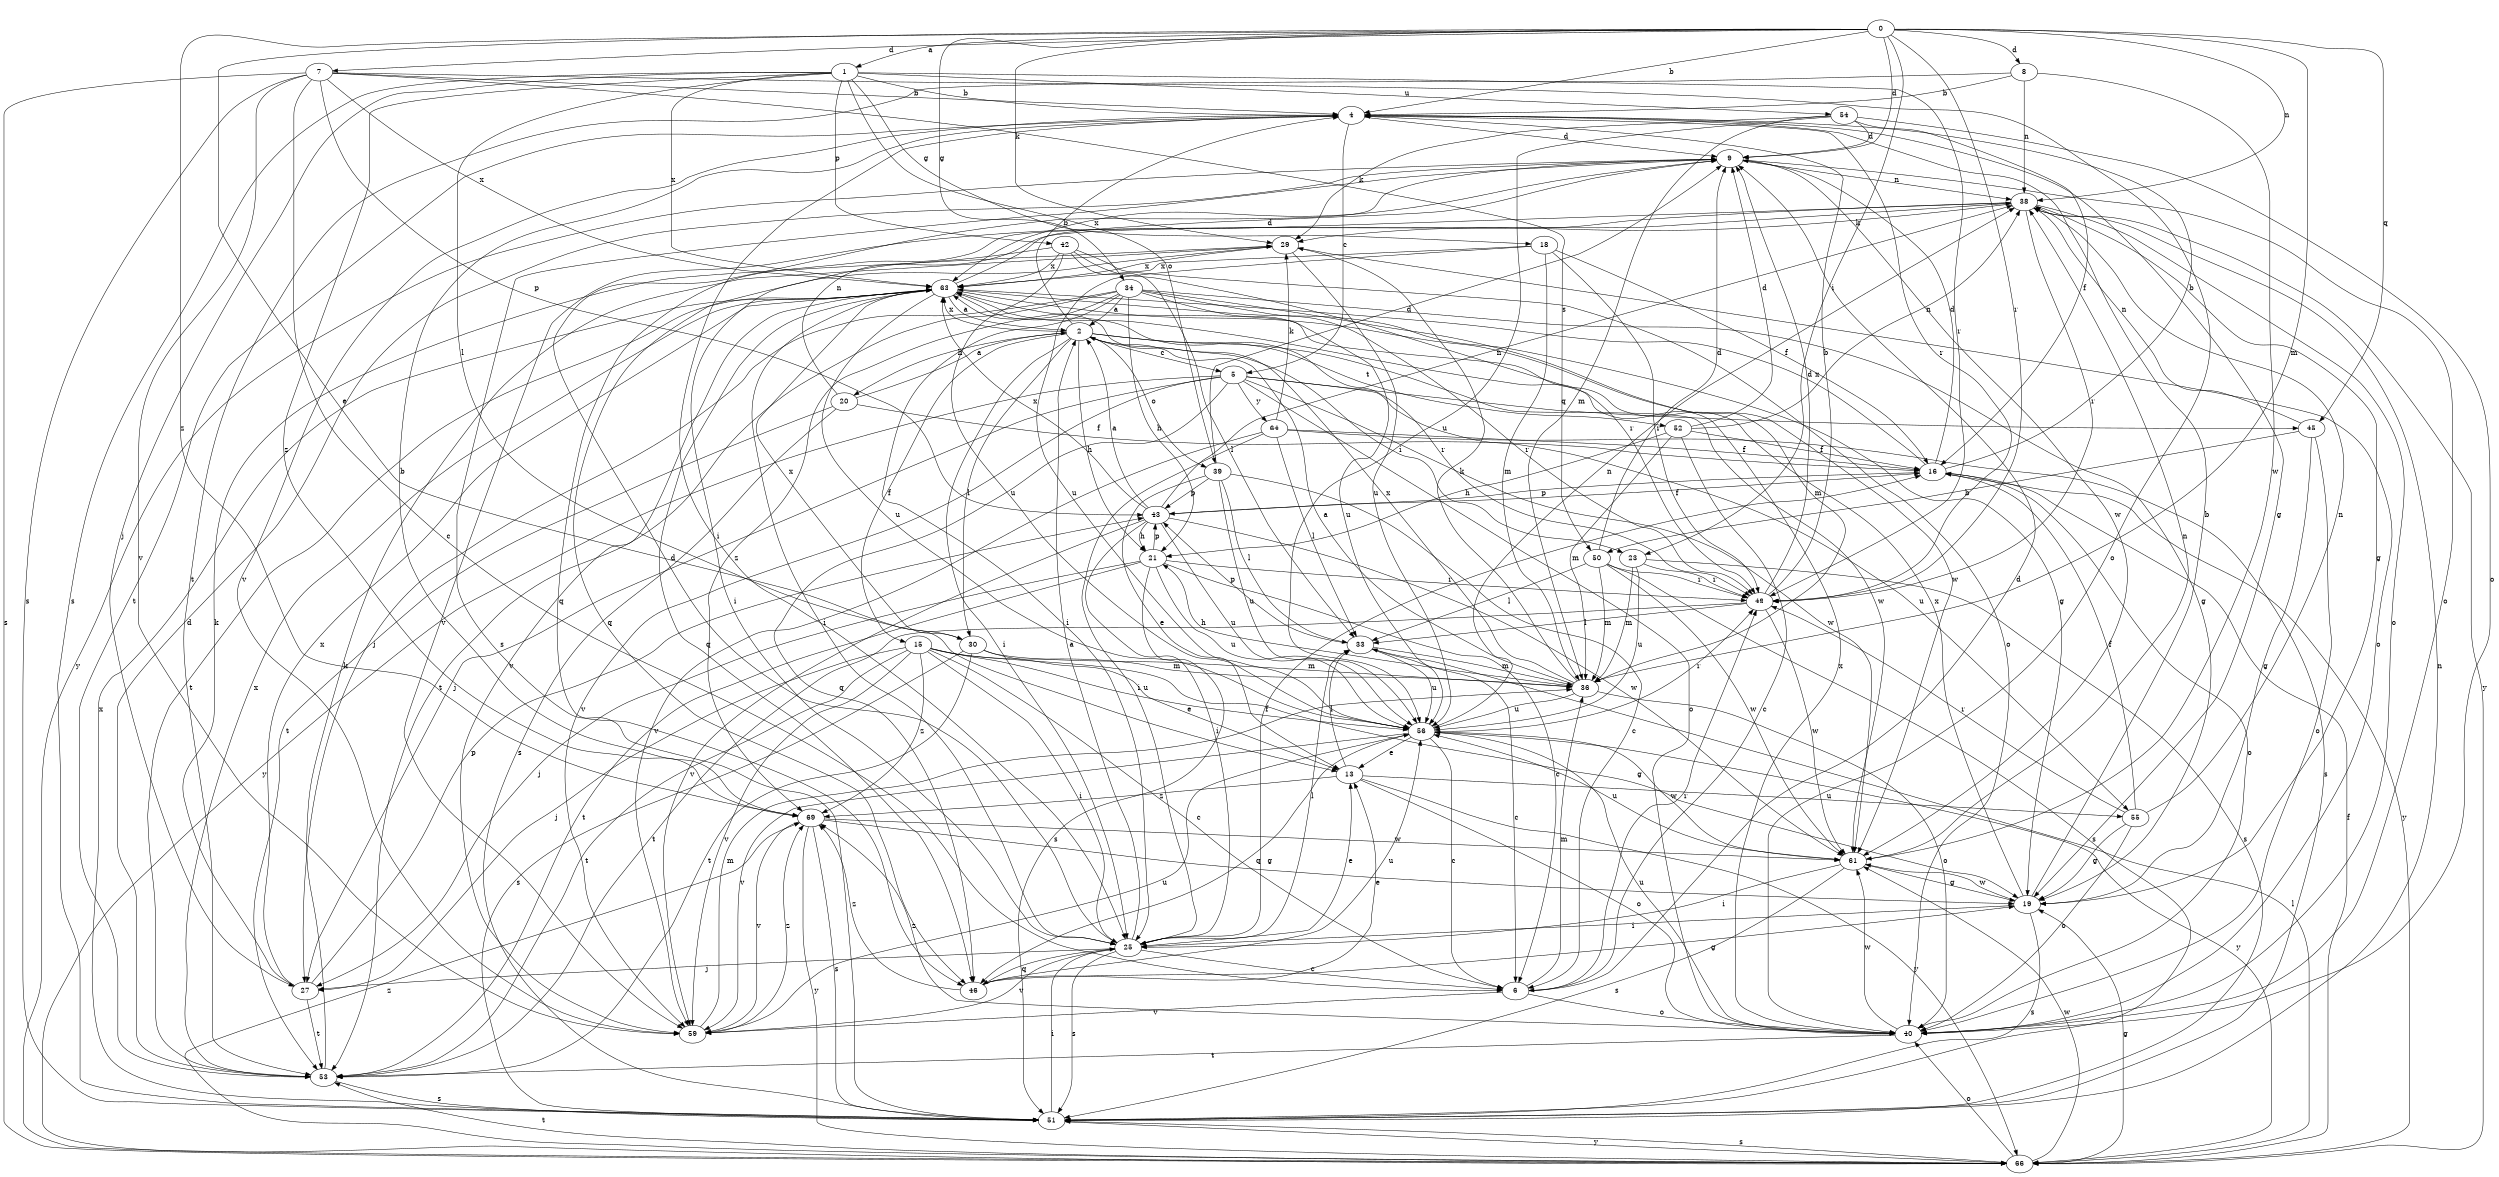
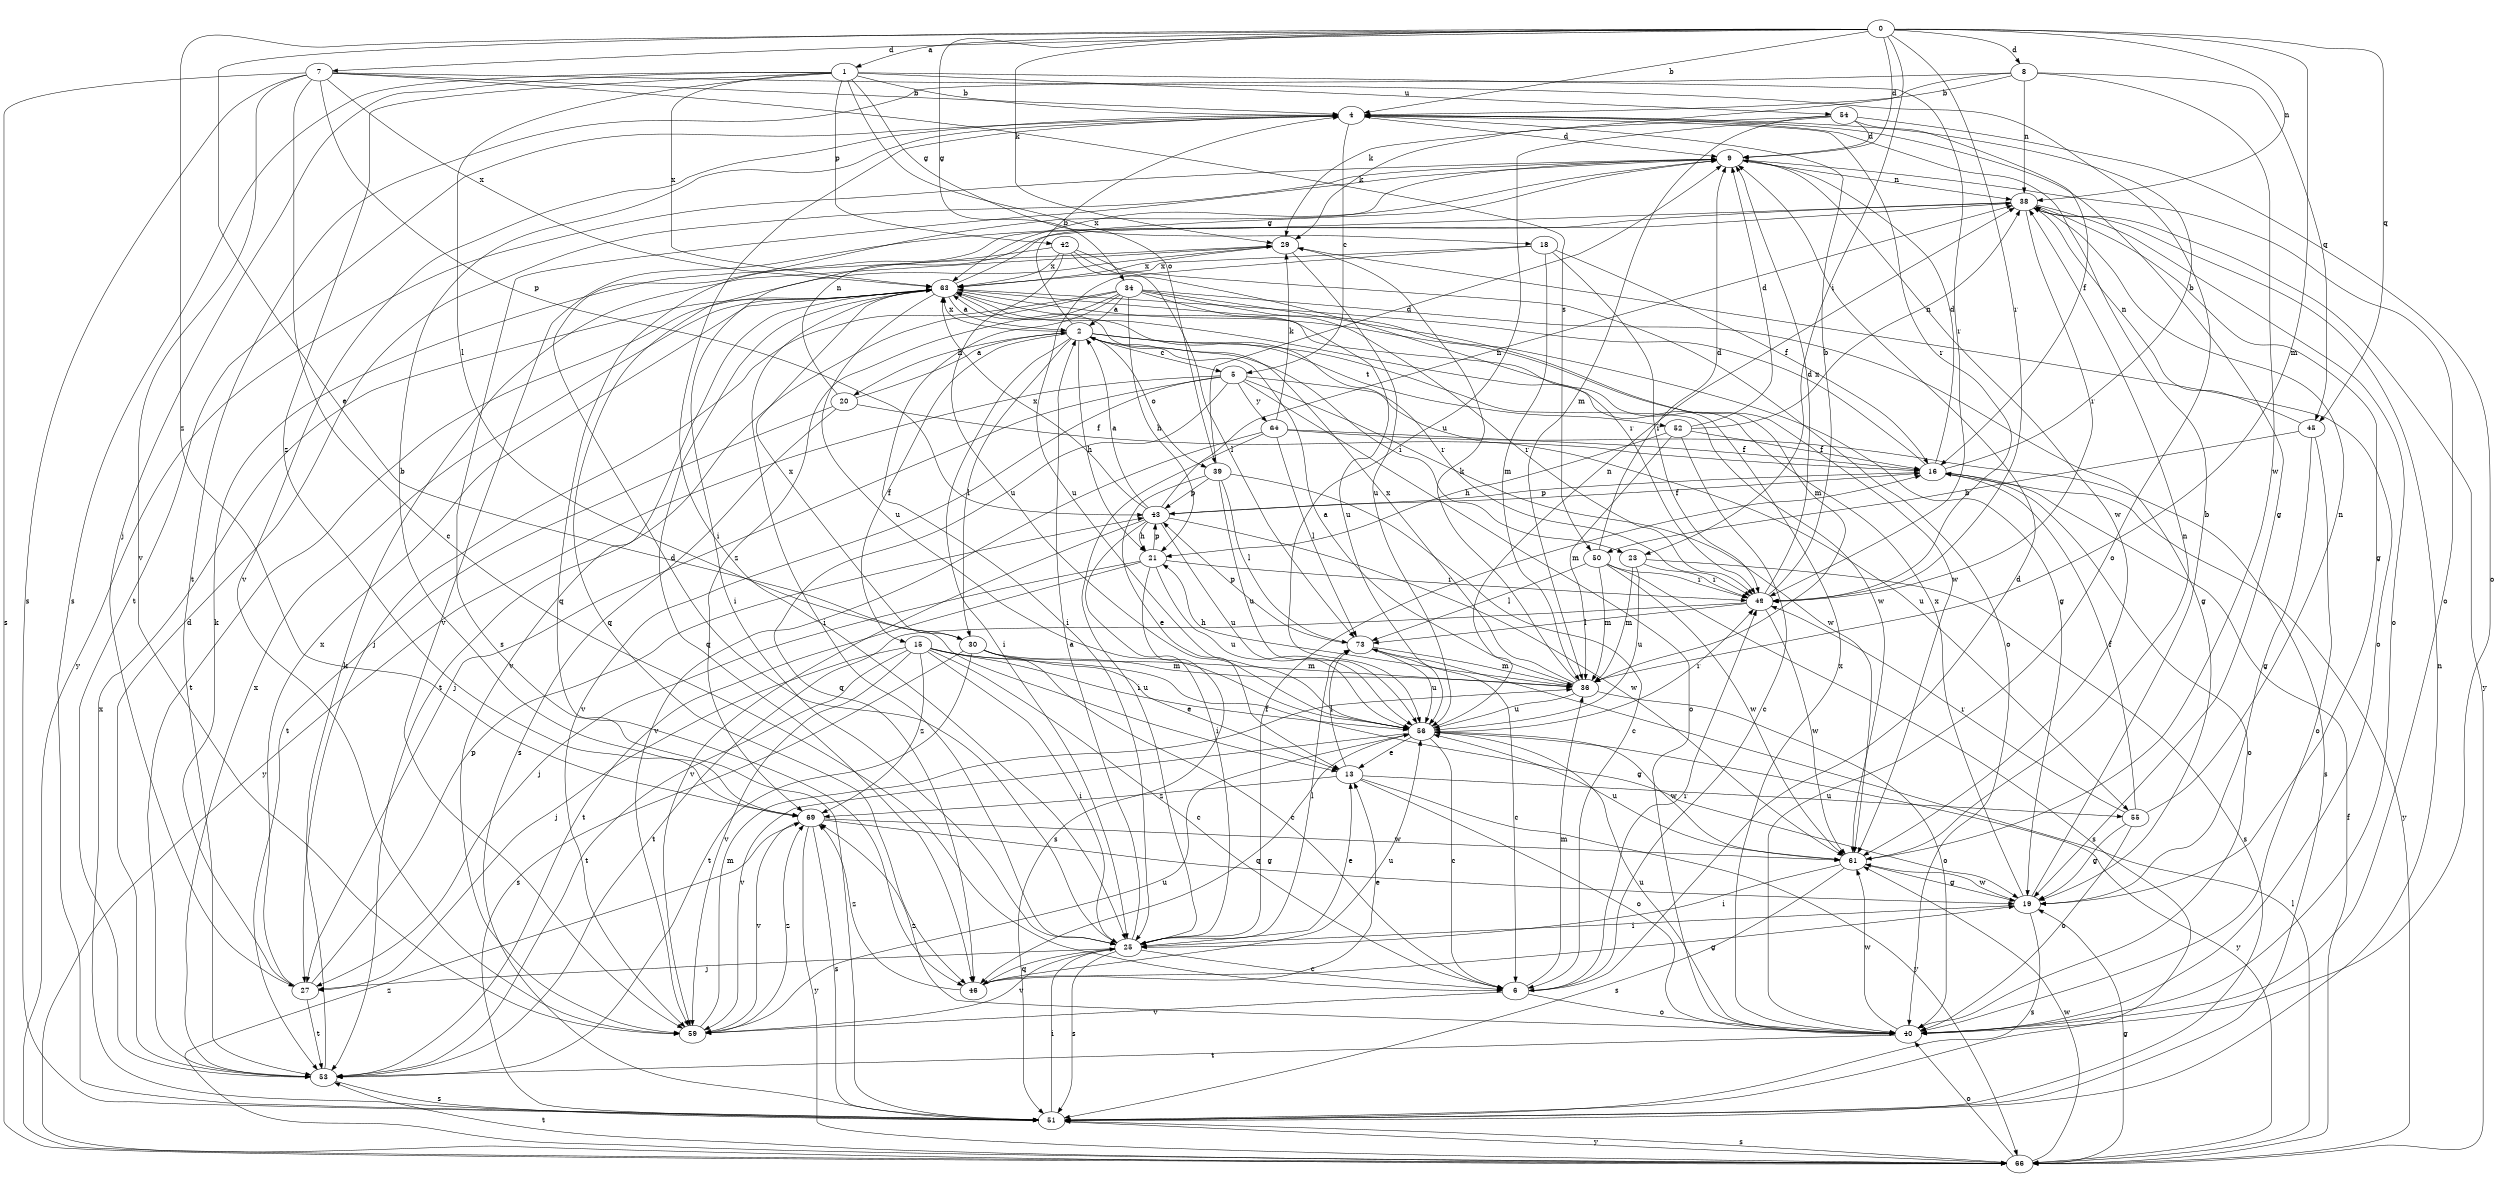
(1270, 224) -> (1270, 224)
(1657, 230) -> (1708, 116)
(1743, 420) -> (2287, 142)
(1360, 645) -> (1360, 645)
(1492, 660) -> (1254, 800)
